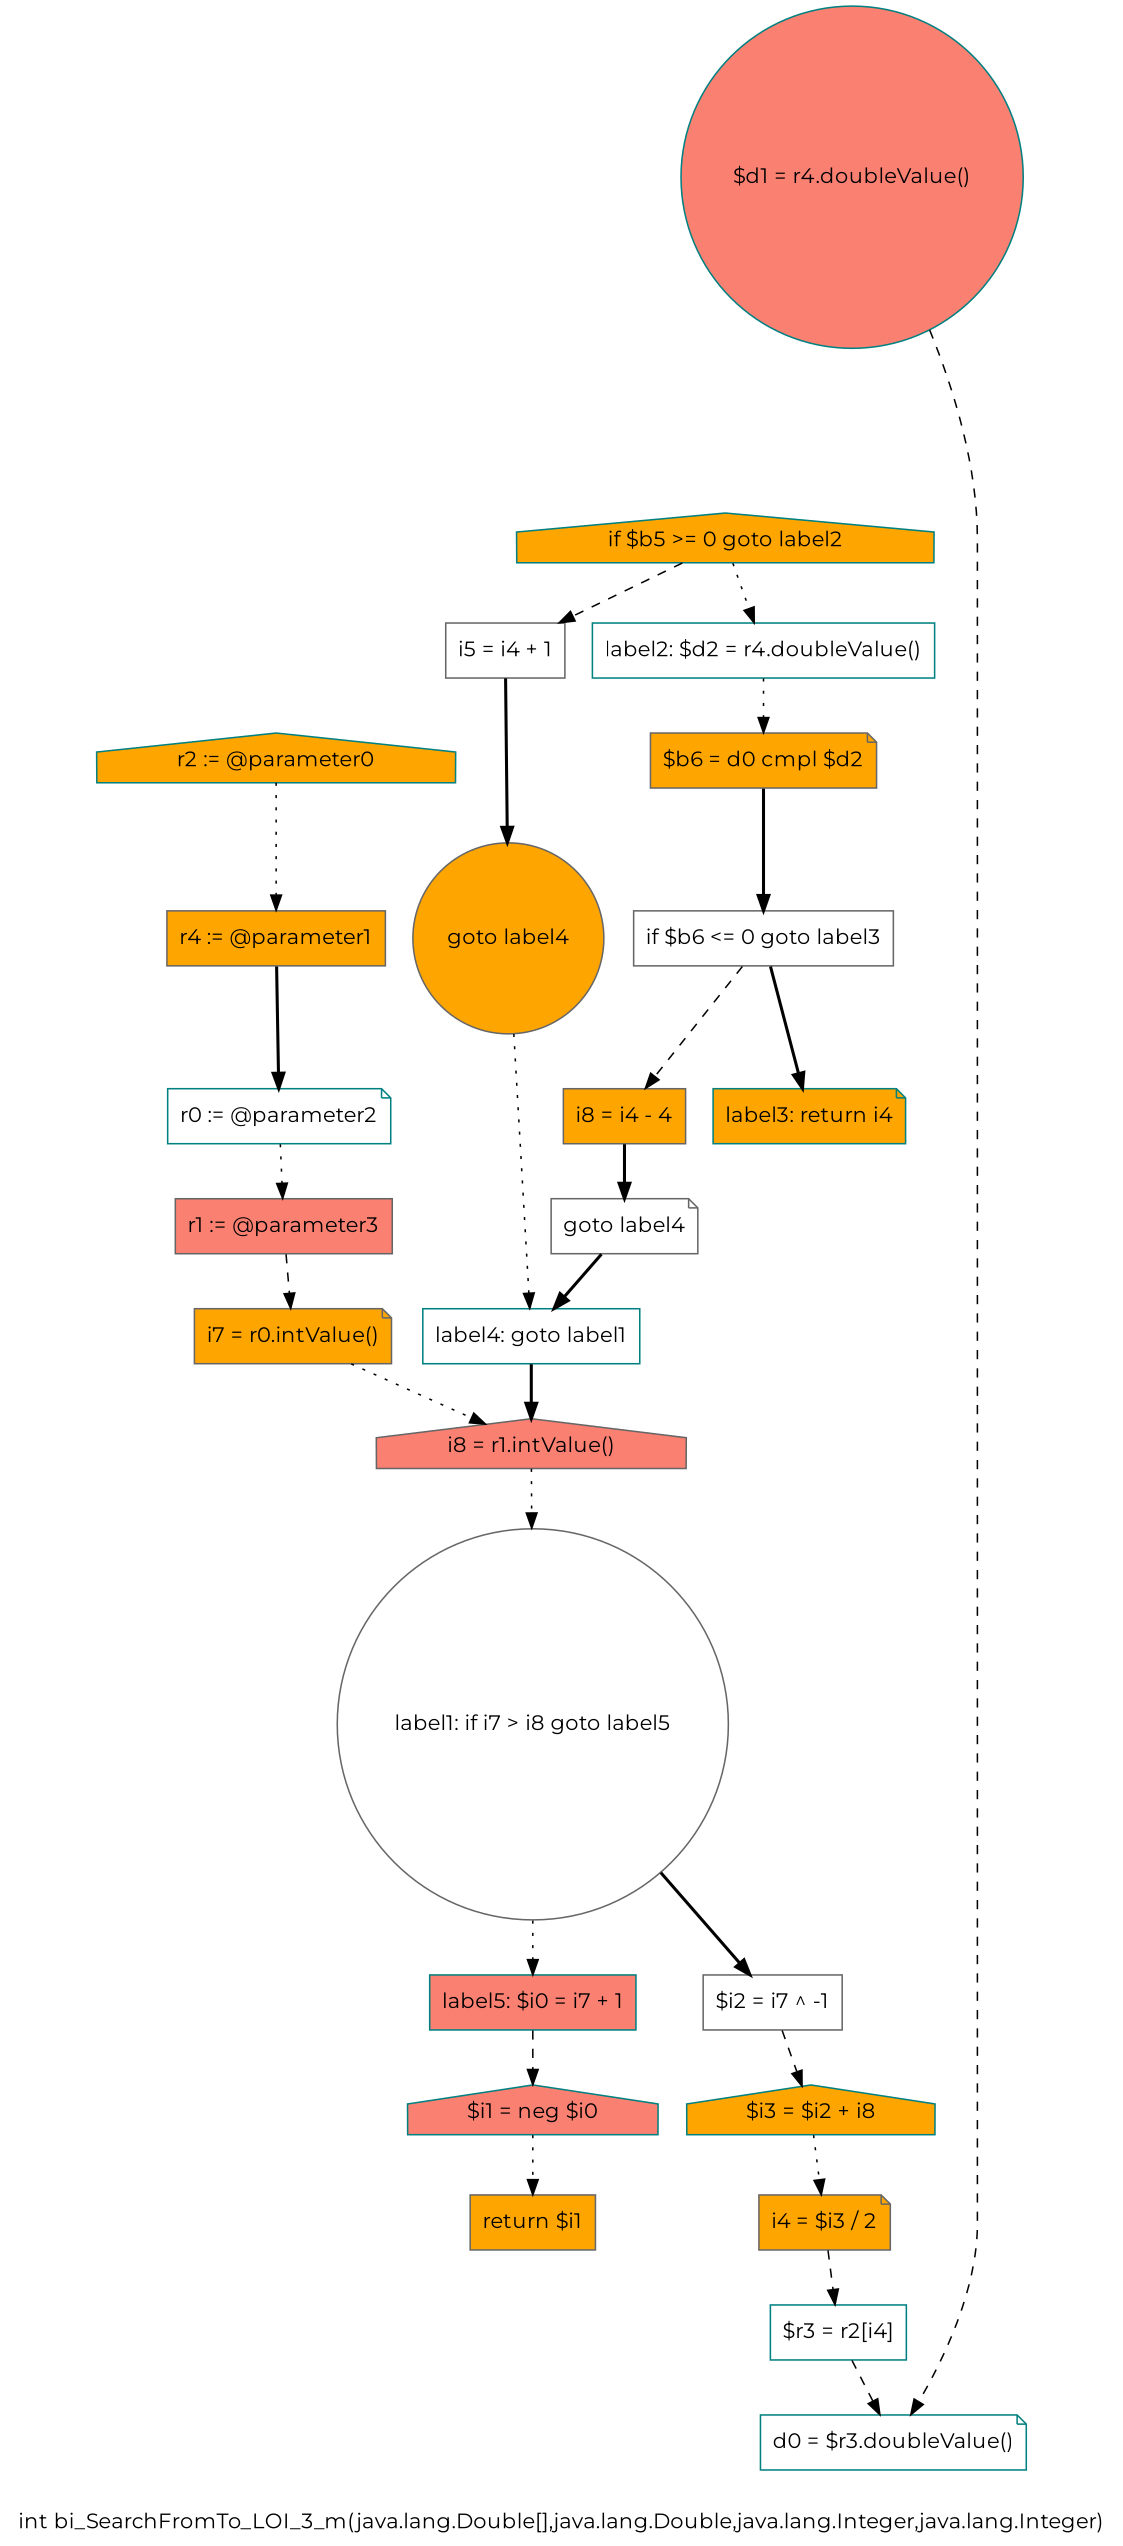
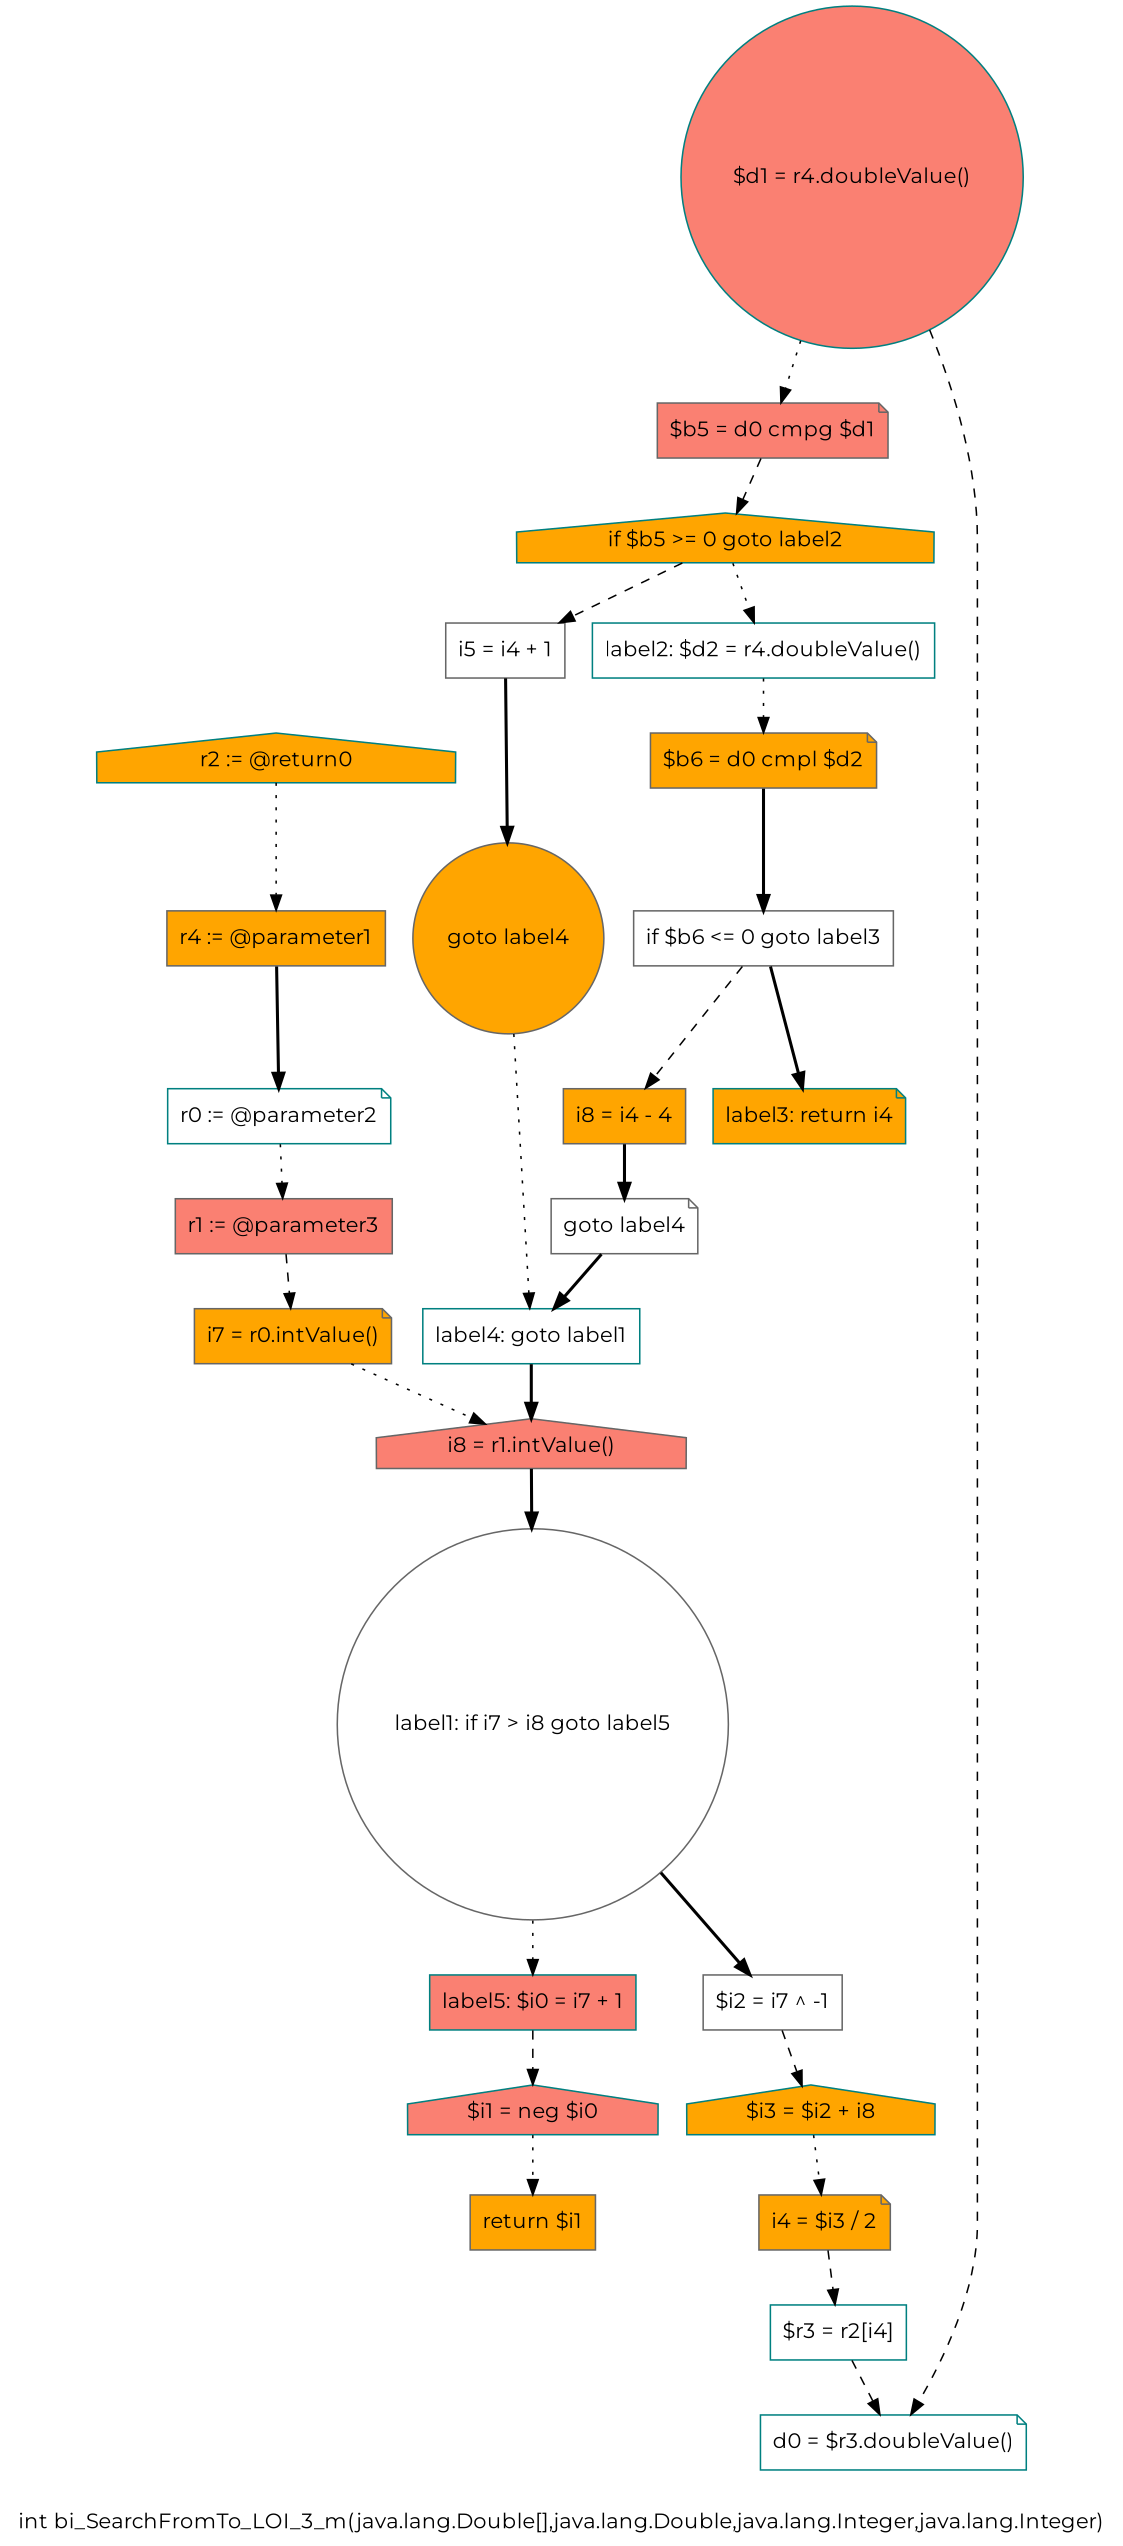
none -> (773, 431)
(276, 761) -> (276, 761)
(532, 1491) -> (532, 1491)
